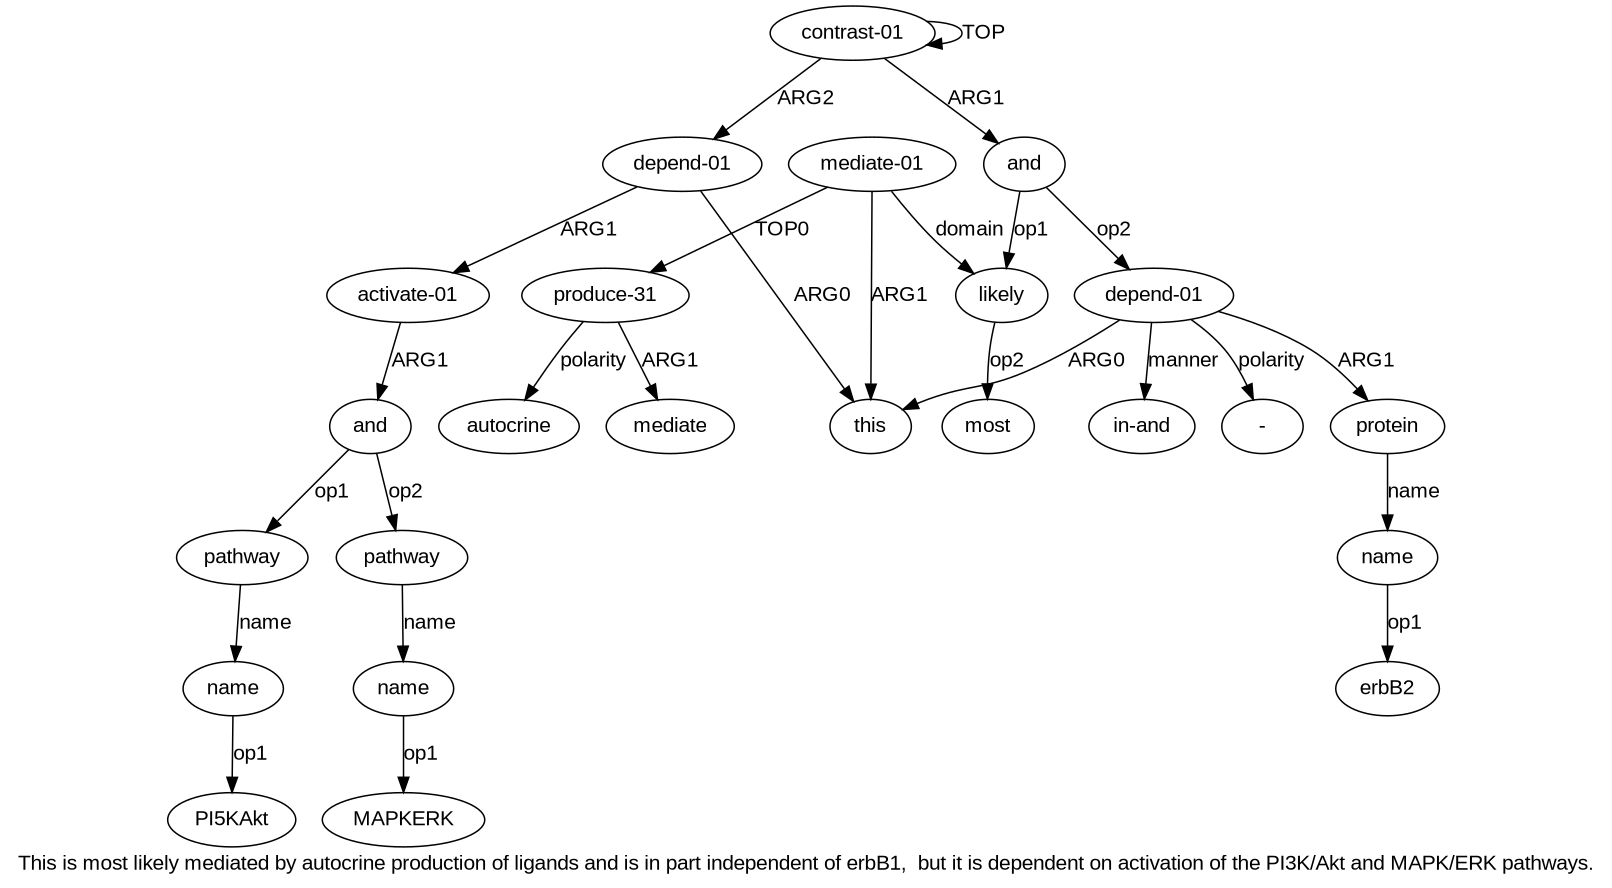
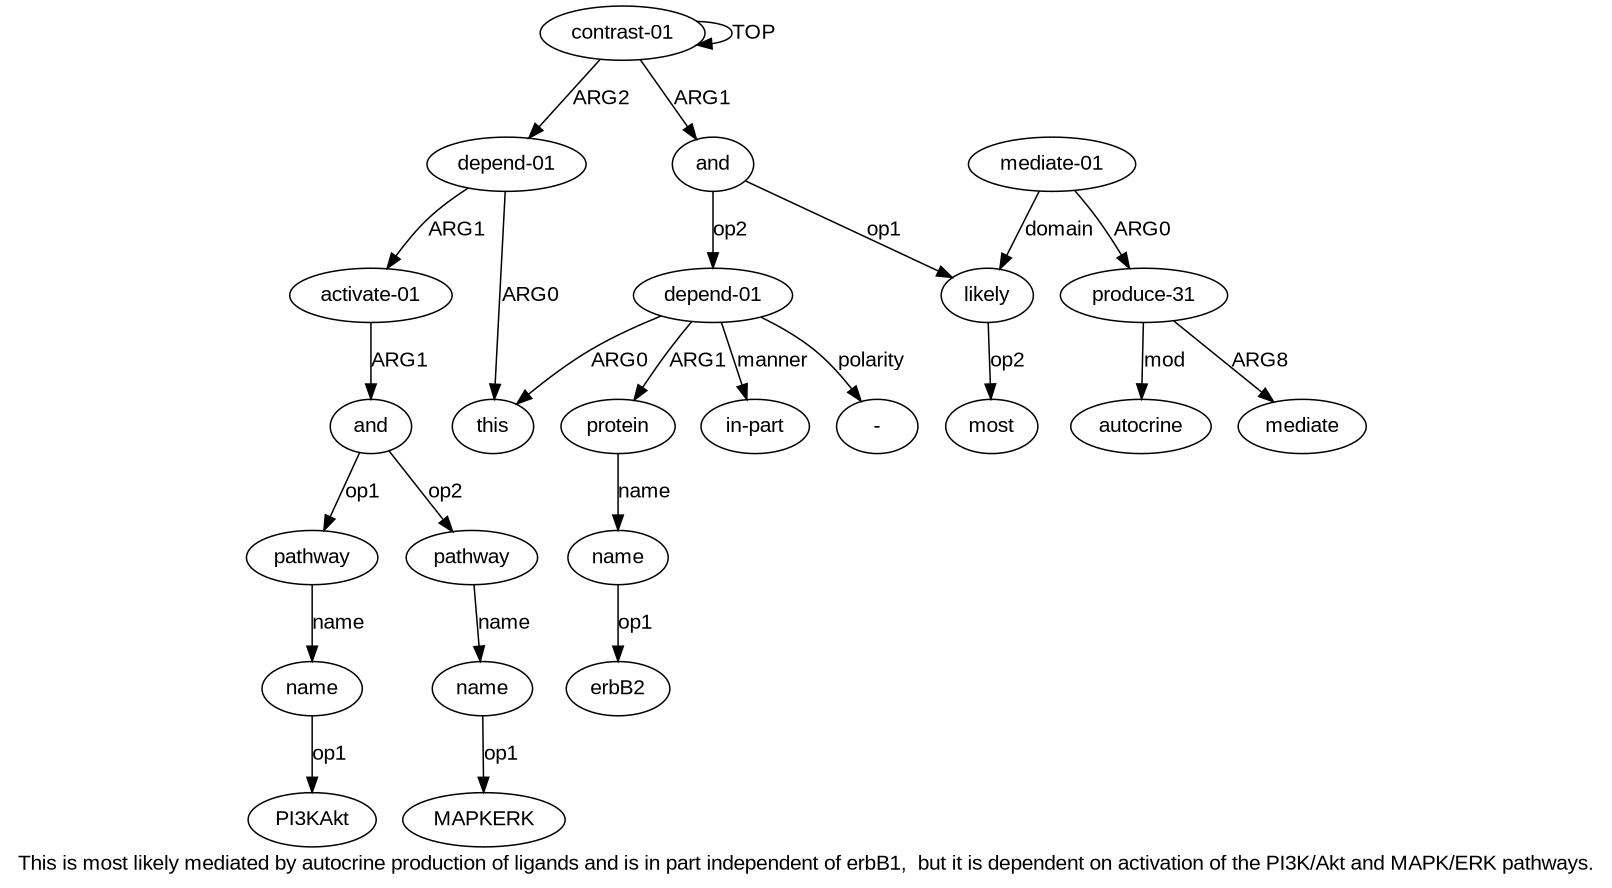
(783, 230) -> (1142, 230)
(871, 288) -> none
(593, 361) -> (1165, 361)
(670, 361) -> (1260, 361)
(1142, 426) -> (755, 426)
(232, 820) -> (312, 820)
